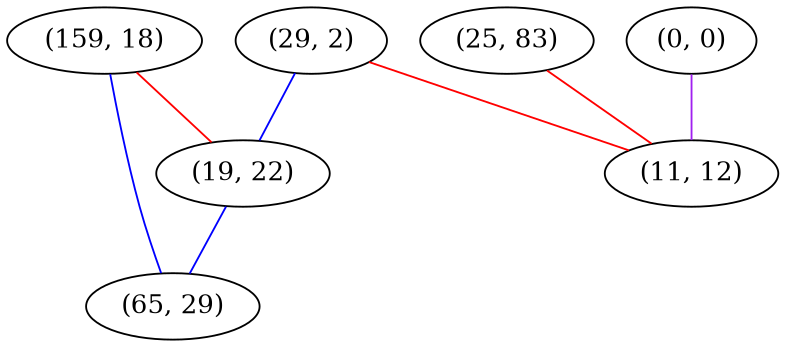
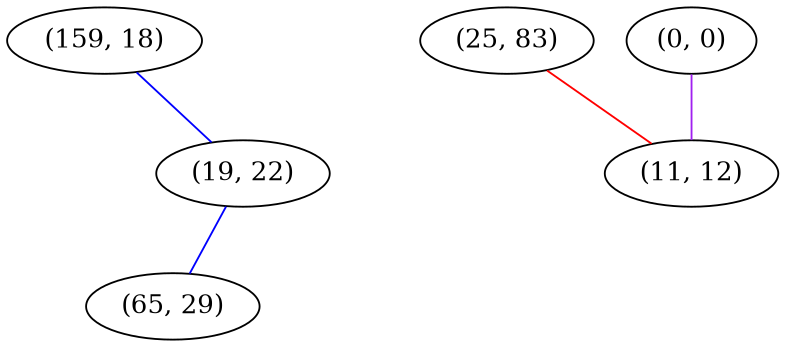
(311, 41) -> none
(174, 107) -> (174, 107)
(131, 175) -> none
